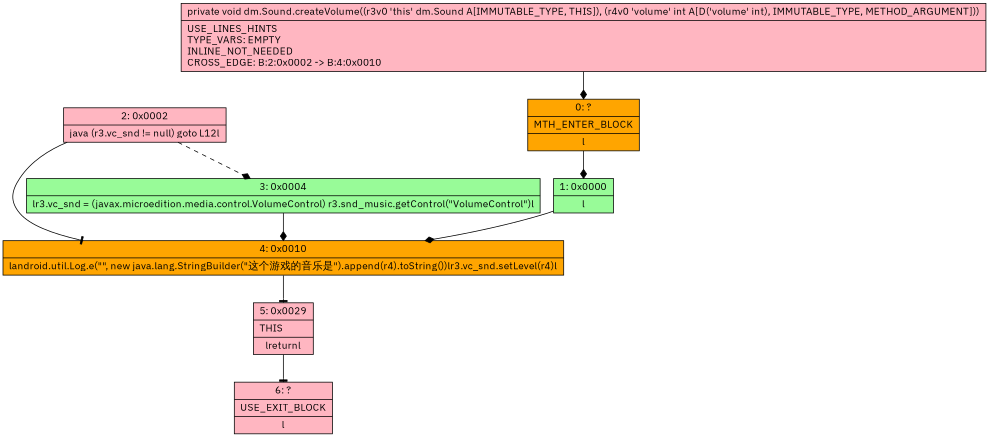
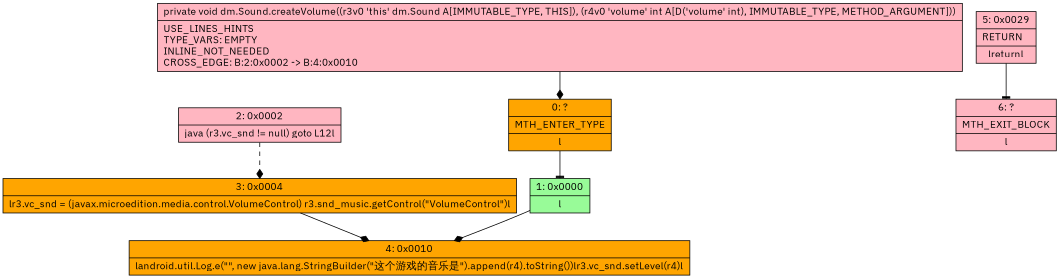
(584, 125) -> (560, 125)
(584, 160) -> (560, 163)
(283, 196) -> (260, 196)
(13, 199) -> none
(283, 287) -> none
(271, 328) -> (1003, 37)
(283, 408) -> (1006, 125)
